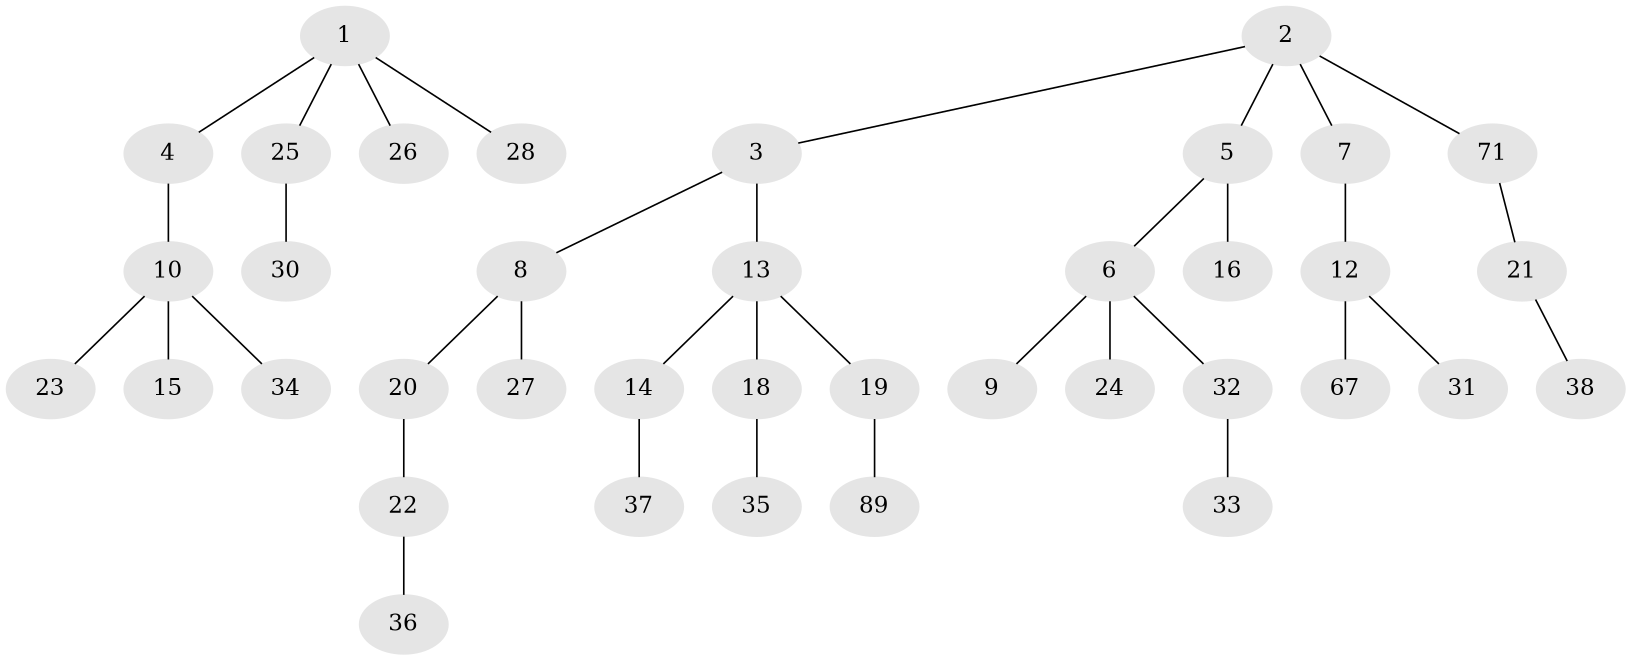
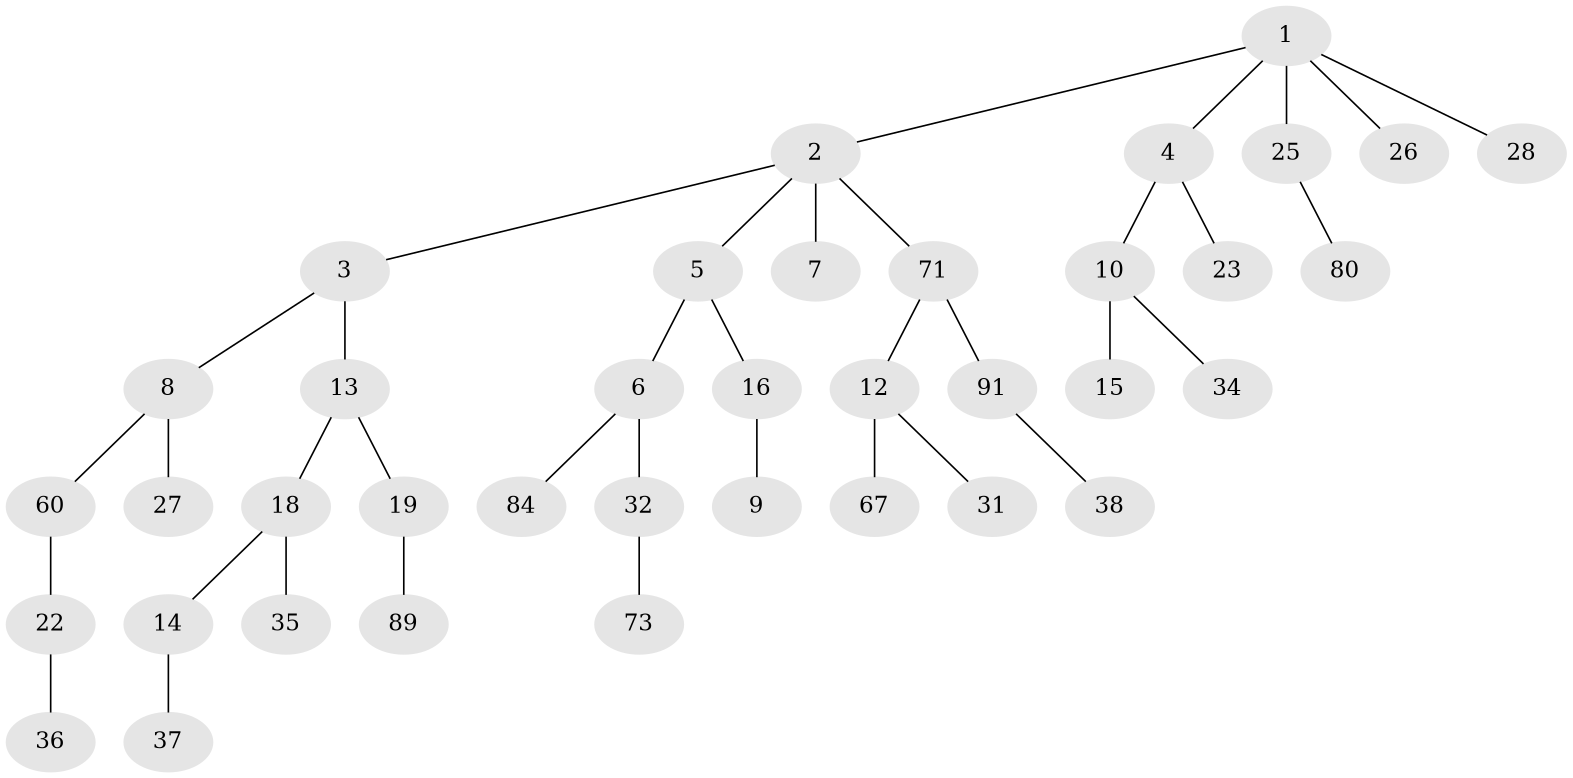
none -> (1051, 95)
(1345, 213) -> (904, 330)
(286, 271) -> (1345, 271)
(1522, 271) -> (992, 389)
(110, 330) -> (1198, 213)
(698, 330) -> (227, 565)
(1051, 330) -> (757, 448)
(404, 389) -> (51, 507)
(1110, 389) -> (521, 507)
(1228, 507) -> (639, 624)
